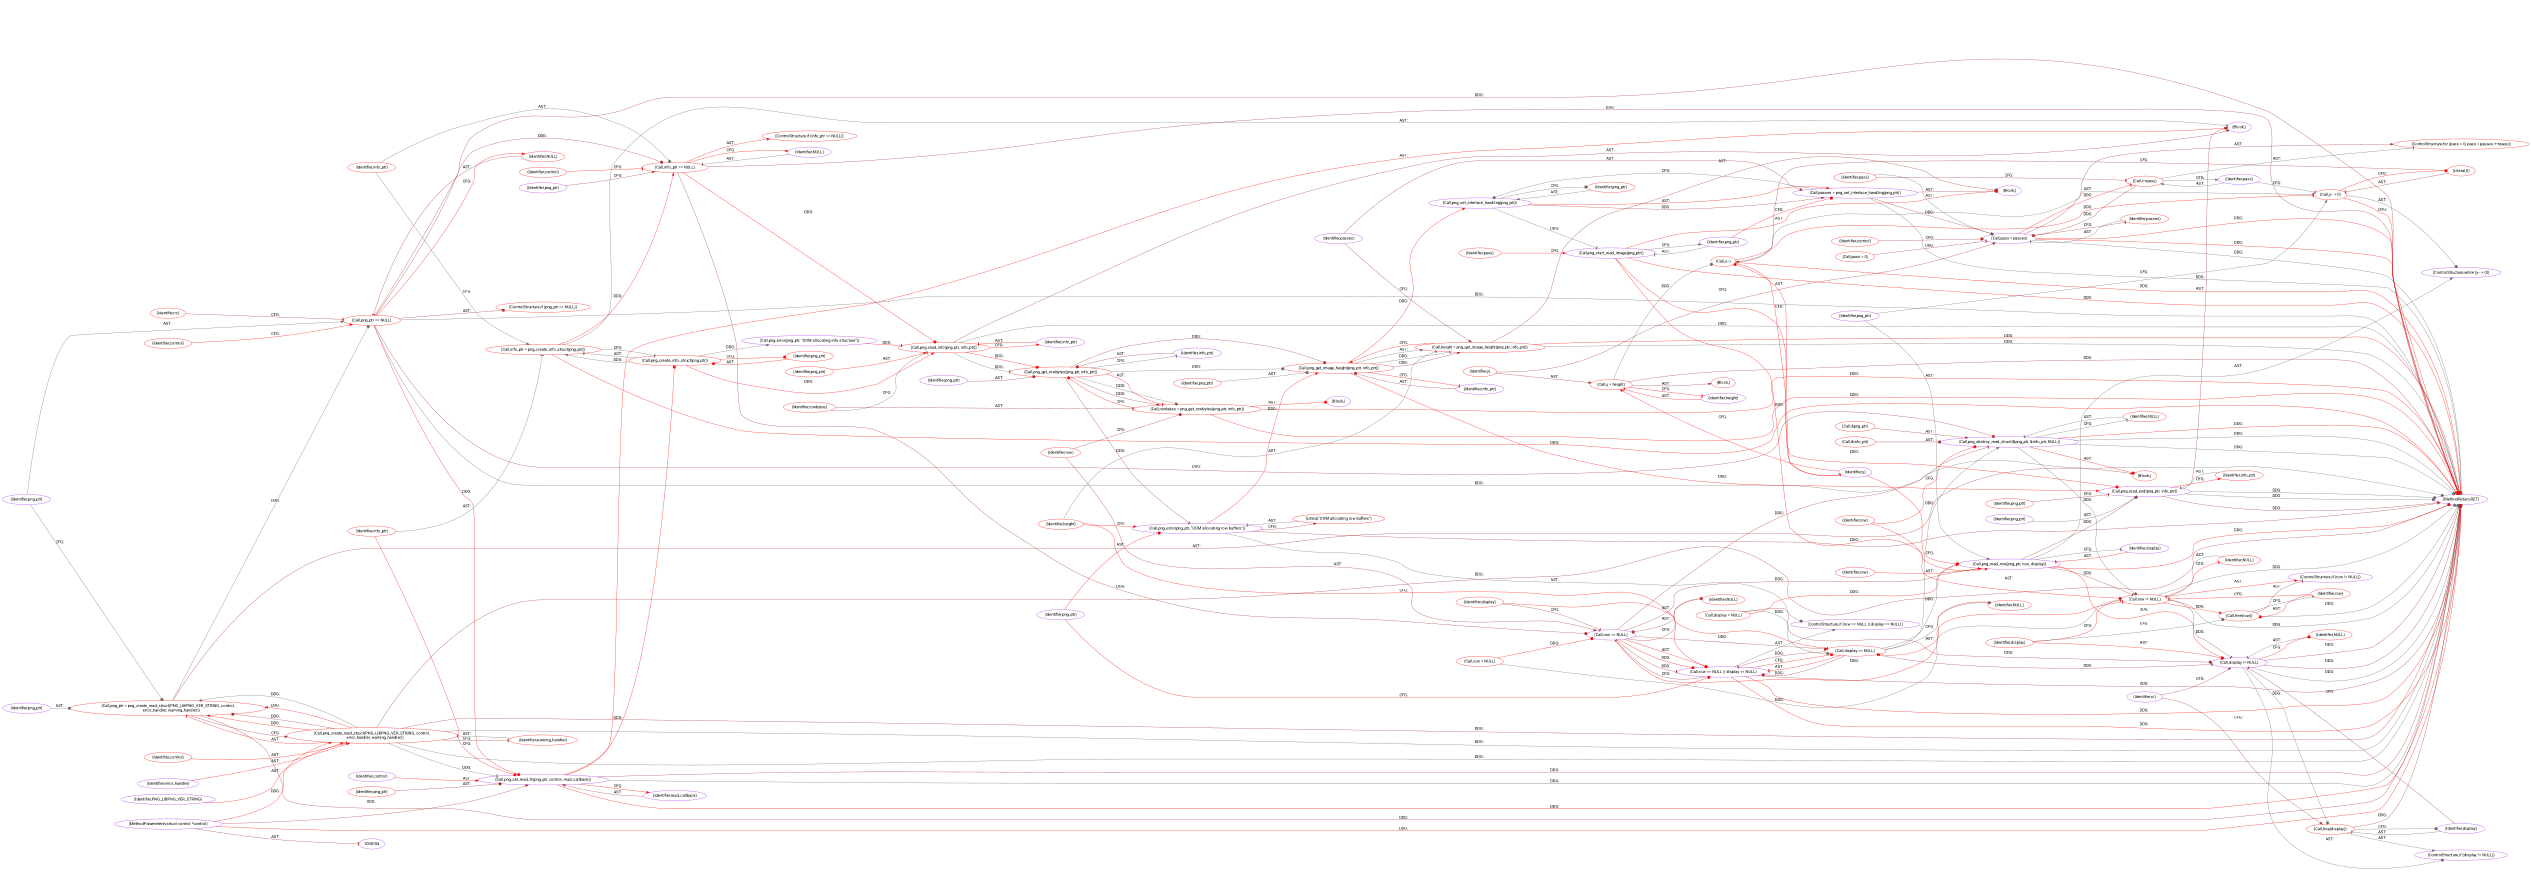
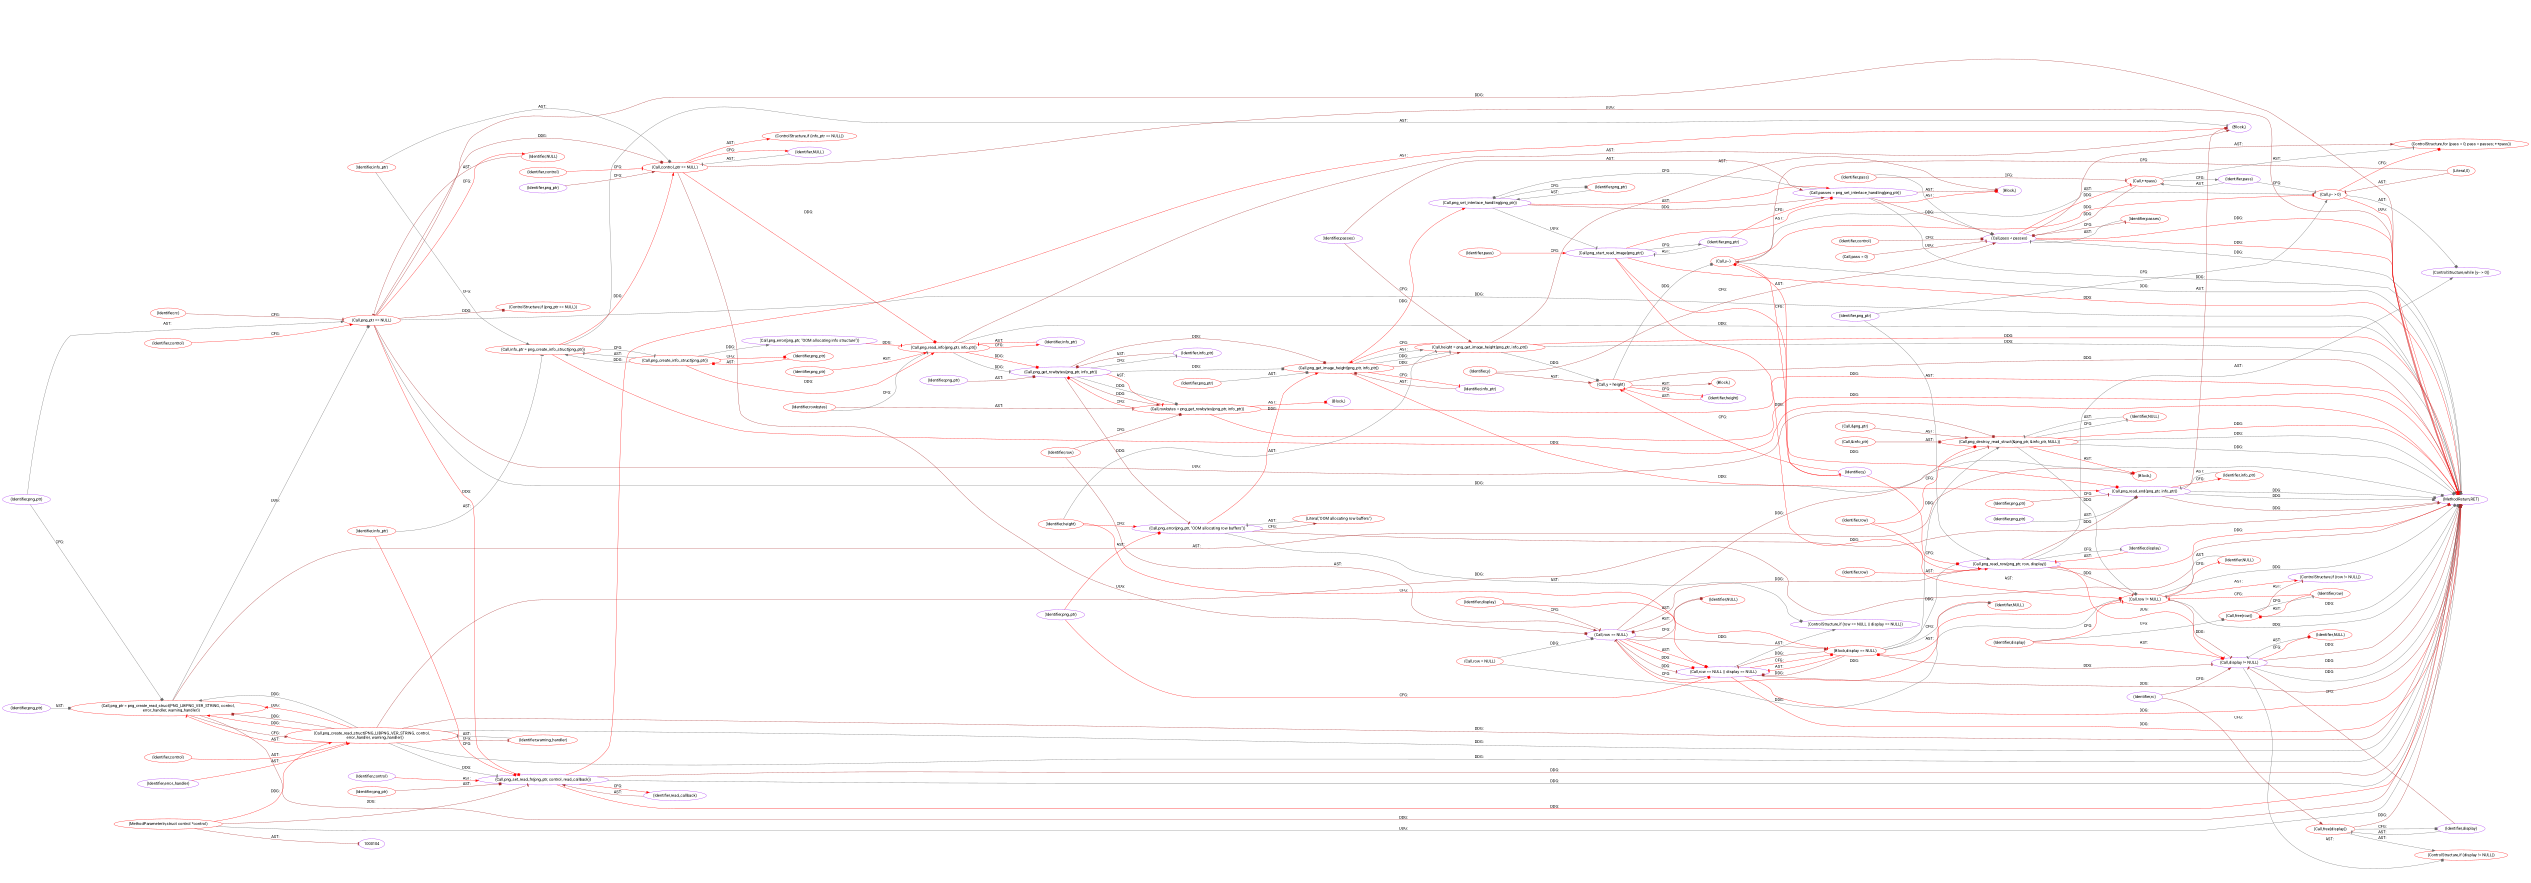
(675, 167) -> (675, 167)
(2391, 175) -> (2387, 166)
(2167, 291) -> (2167, 291)
(468, 311) -> (468, 311)
none -> (1549, 365)
(1061, 372) -> (1061, 372)
(2009, 442) -> (2009, 442)
(653, 588) -> none
(2197, 609) -> none
(1723, 615) -> none
(2138, 617) -> (2138, 617)
(1544, 648) -> (1544, 648)
(1855, 651) -> (1855, 651)
(2293, 735) -> none
(168, 799) -> none
(375, 815) -> (375, 815)
(168, 824) -> (168, 824)
(1458, 831) -> (1458, 831)
(2461, 855) -> (2461, 855)
